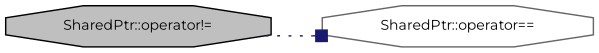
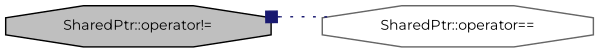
(289, 36) -> (304, 17)
